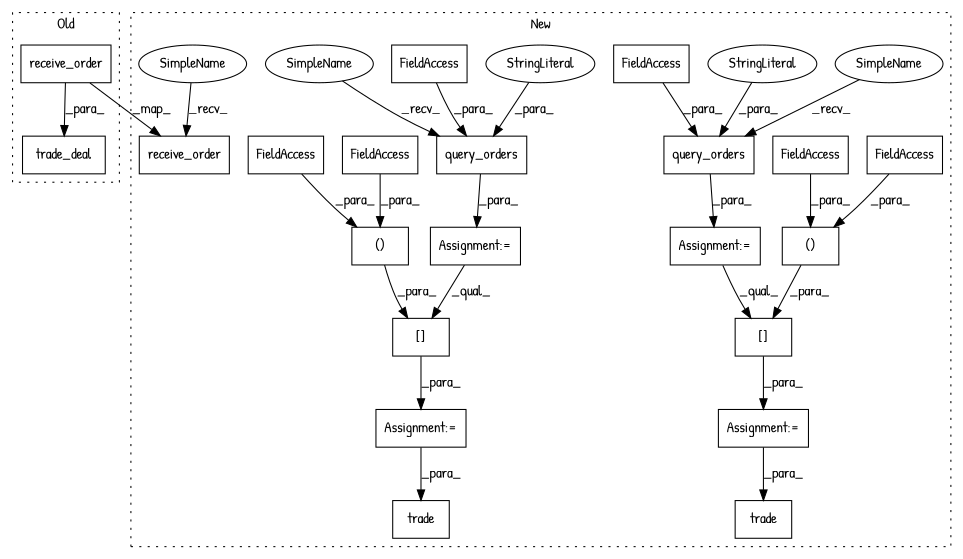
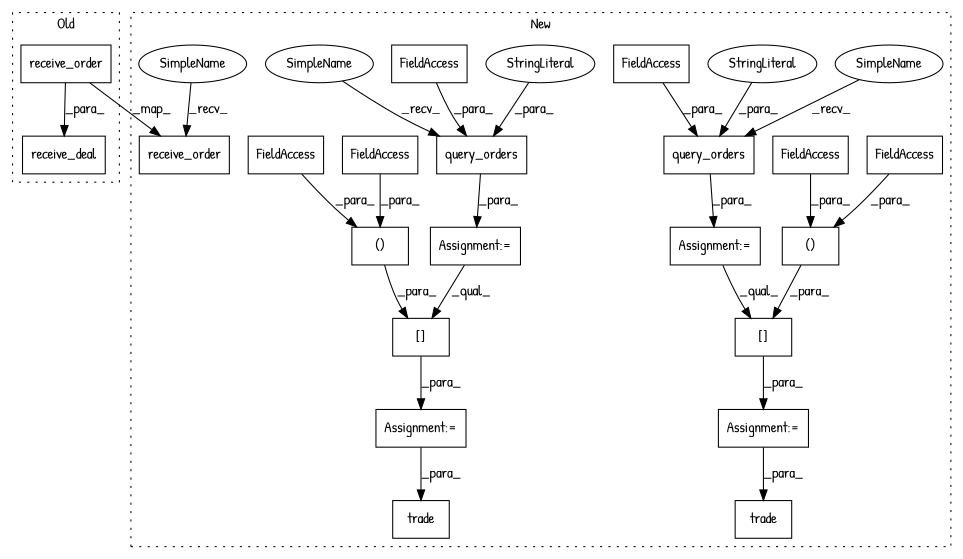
(64, 155) -> (64, 155)
